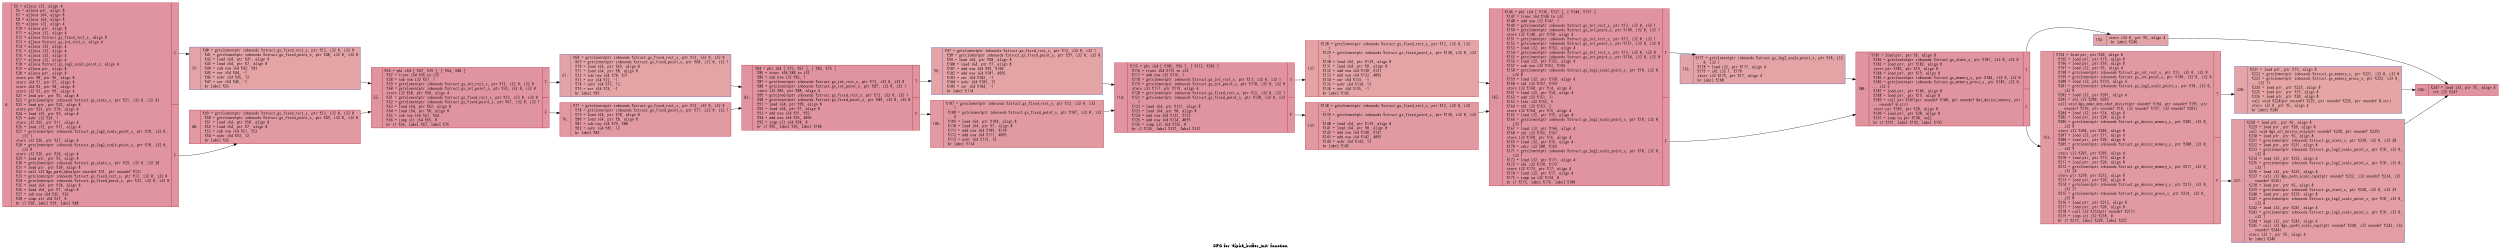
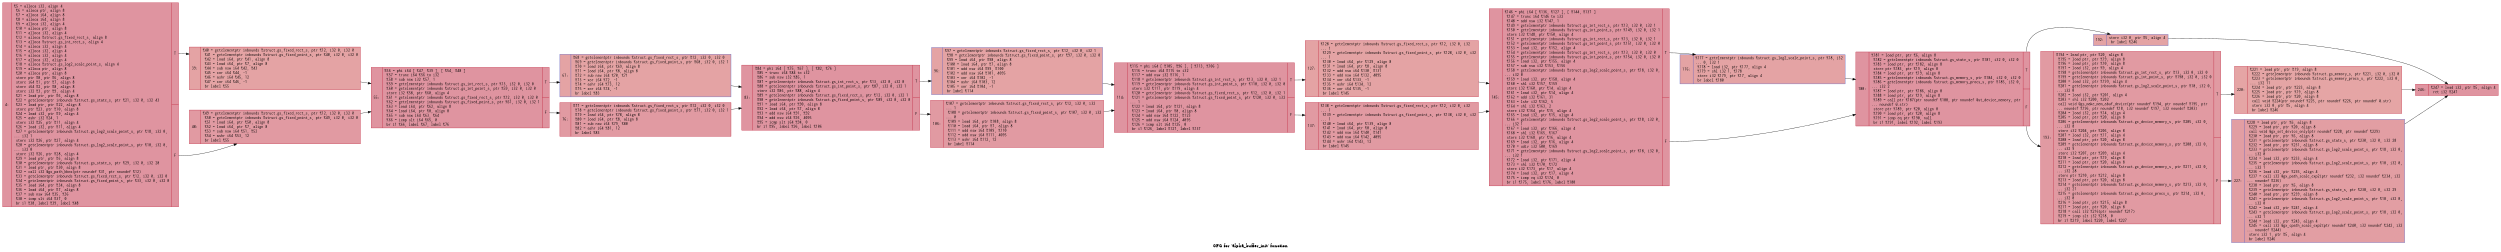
(275, 68) -> (275, 68)
(2318, 90) -> (2318, 90)
